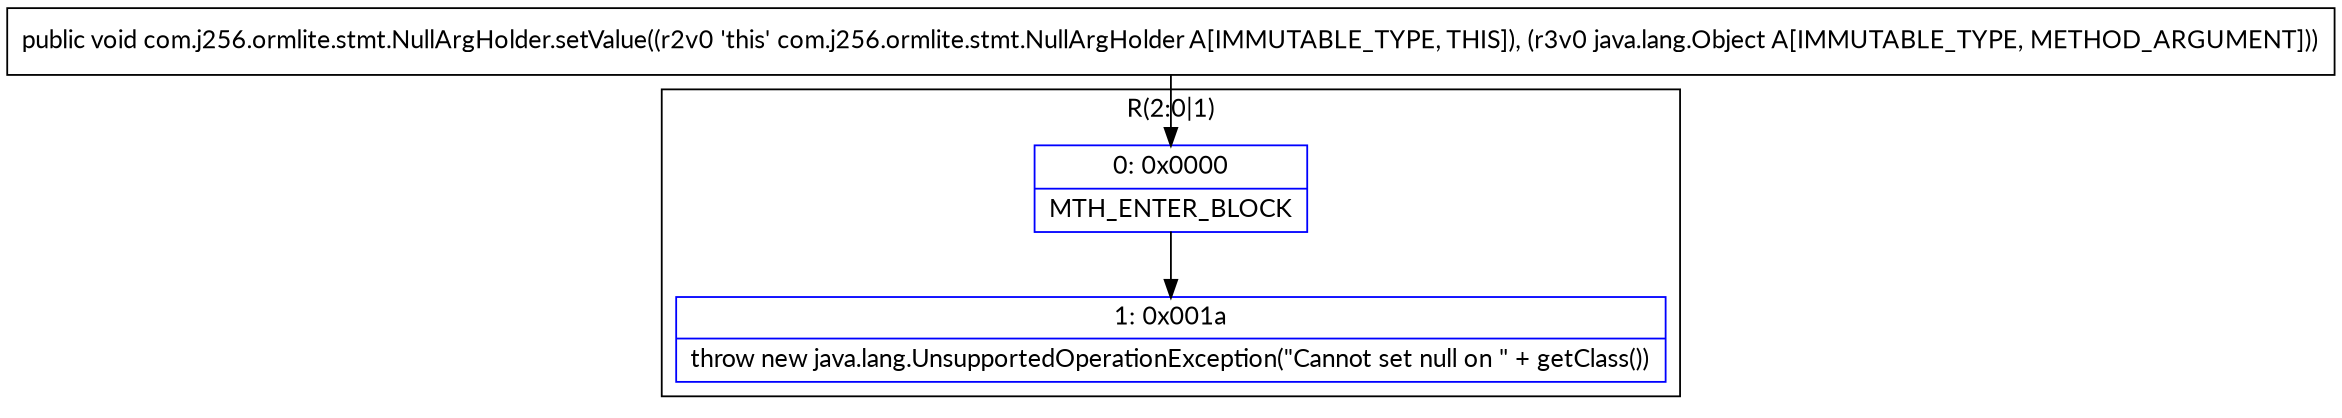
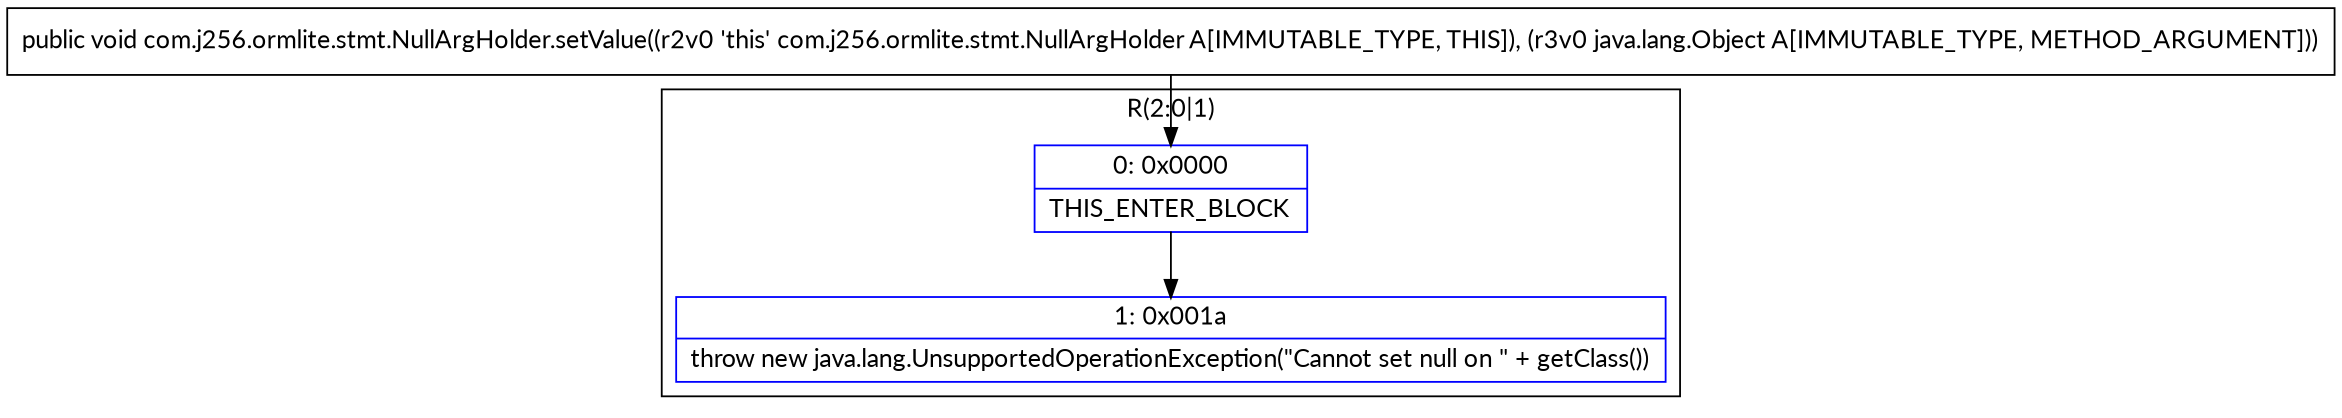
(1171, 209) -> (1169, 209)
